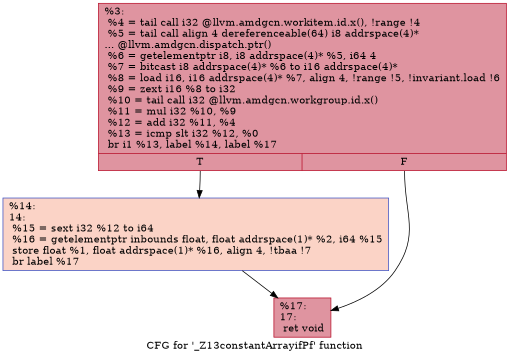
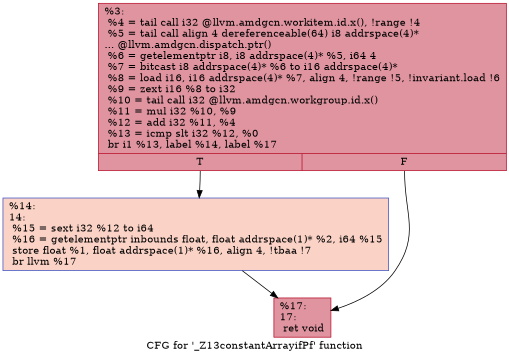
(44, 262) -> (43, 262)
